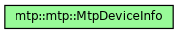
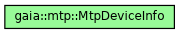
(89, 17) -> (90, 17)
